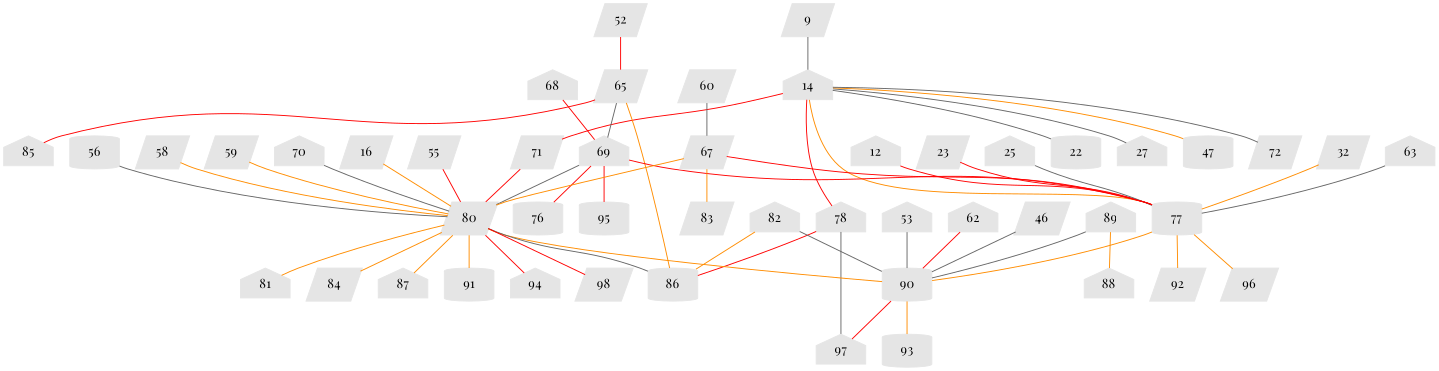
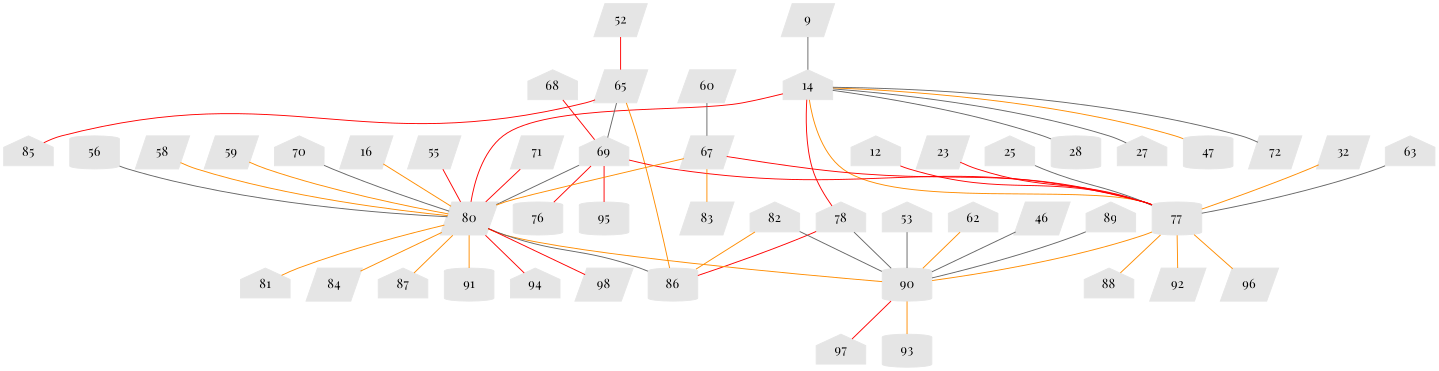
(672, 115) -> (604, 112)
(1076, 152) -> (1076, 152)
(941, 250) -> (941, 250)
(1110, 252) -> (1140, 254)
(841, 285) -> (873, 250)
